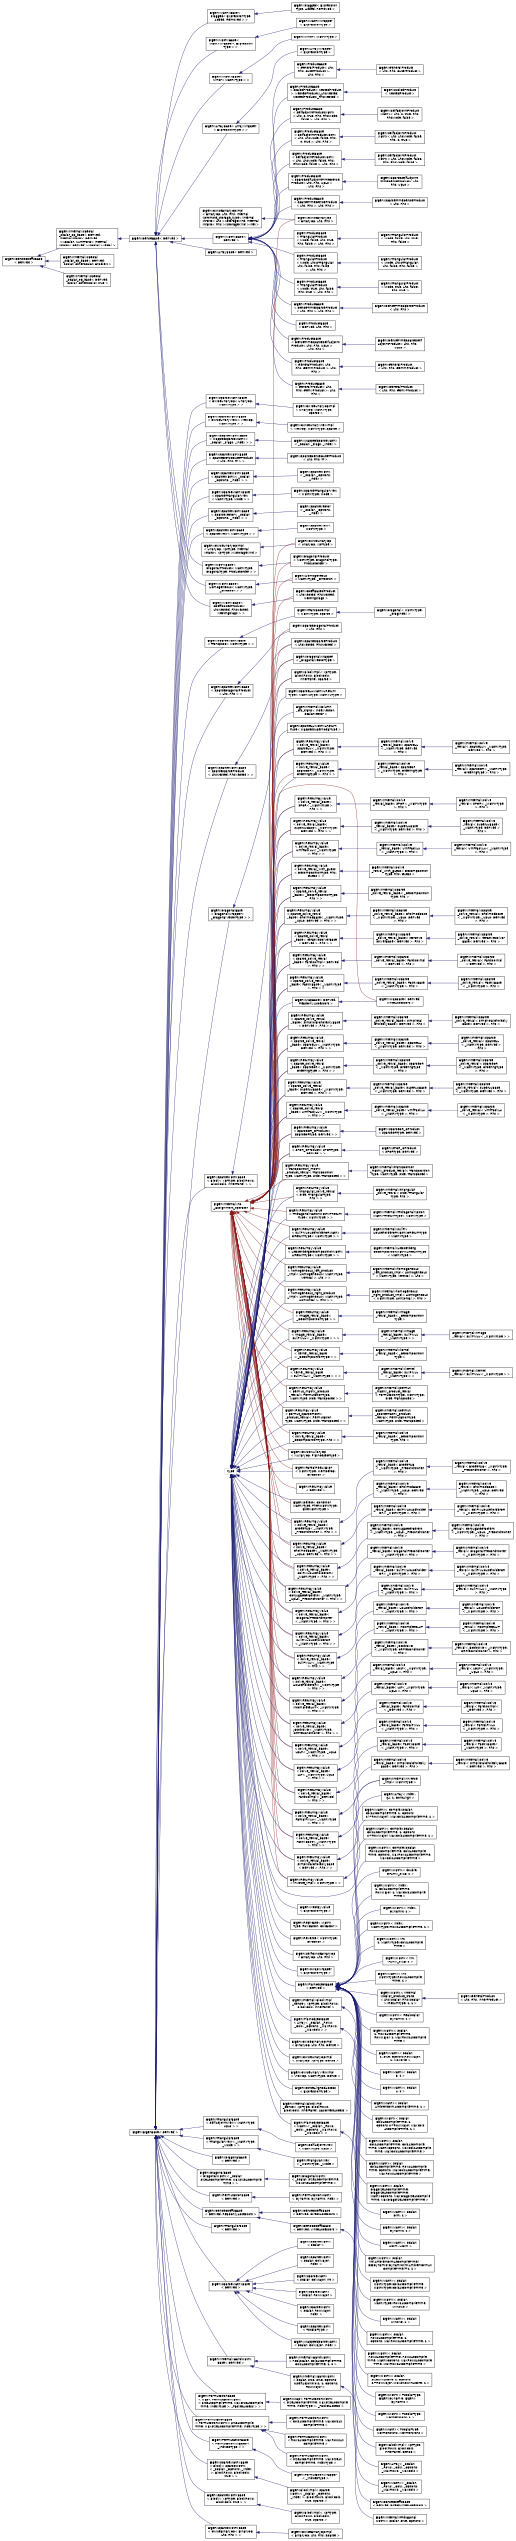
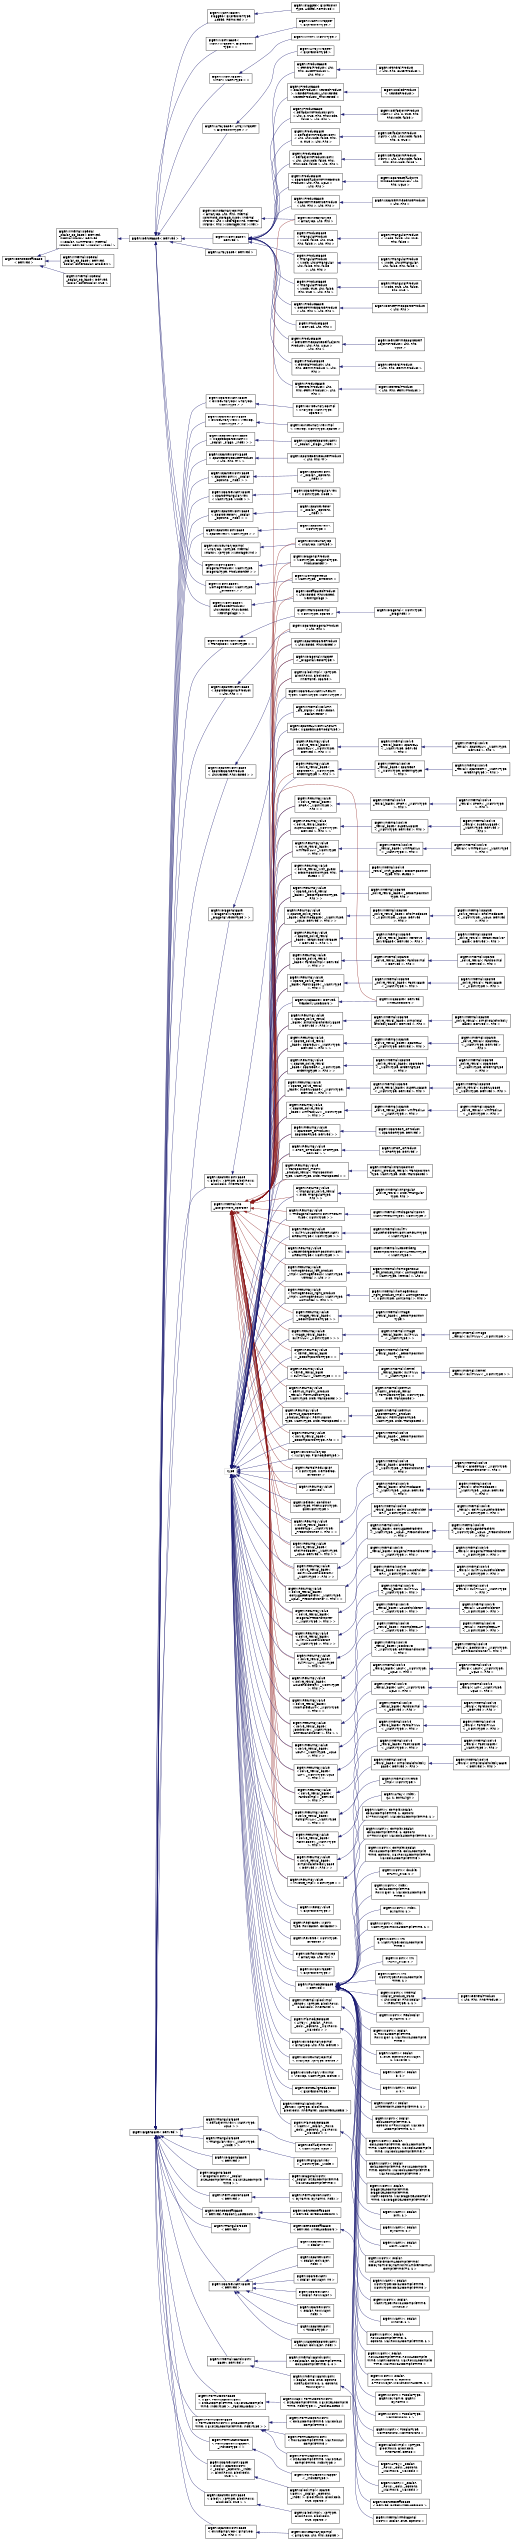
(273, 1873) -> (267, 1479)
